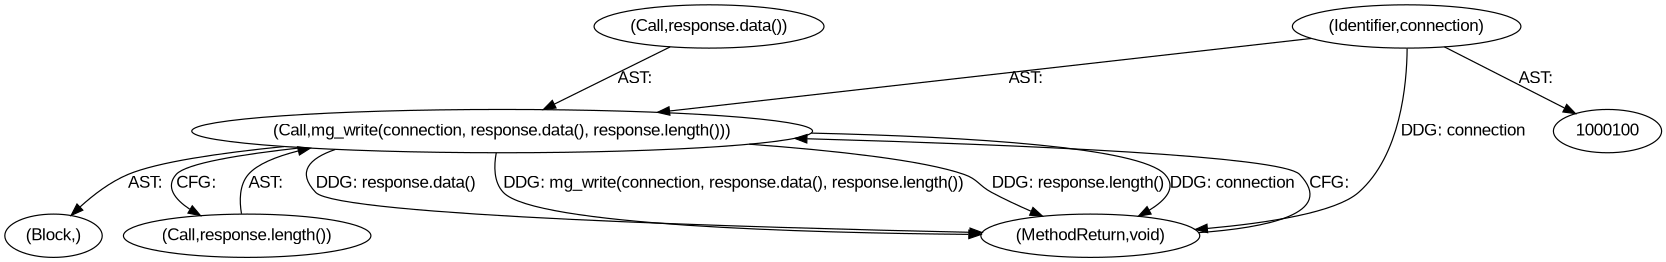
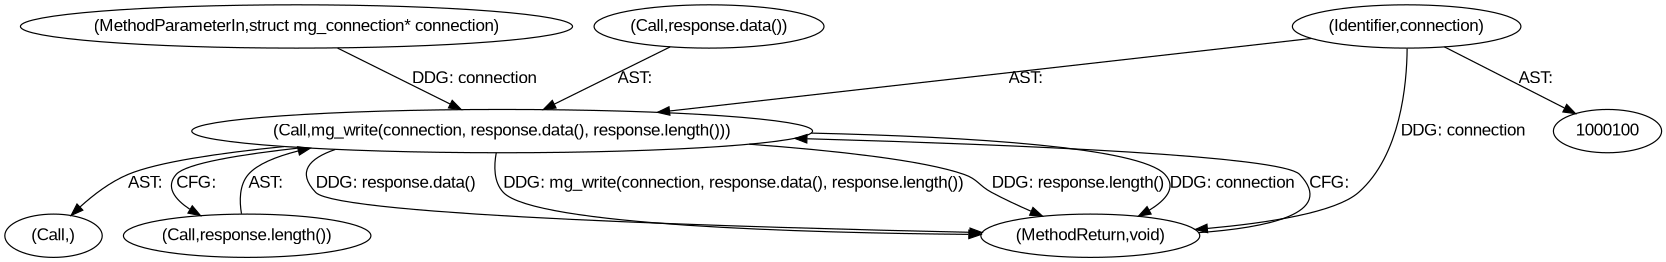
none -> (296, 26)
(54, 236) -> (54, 236)
